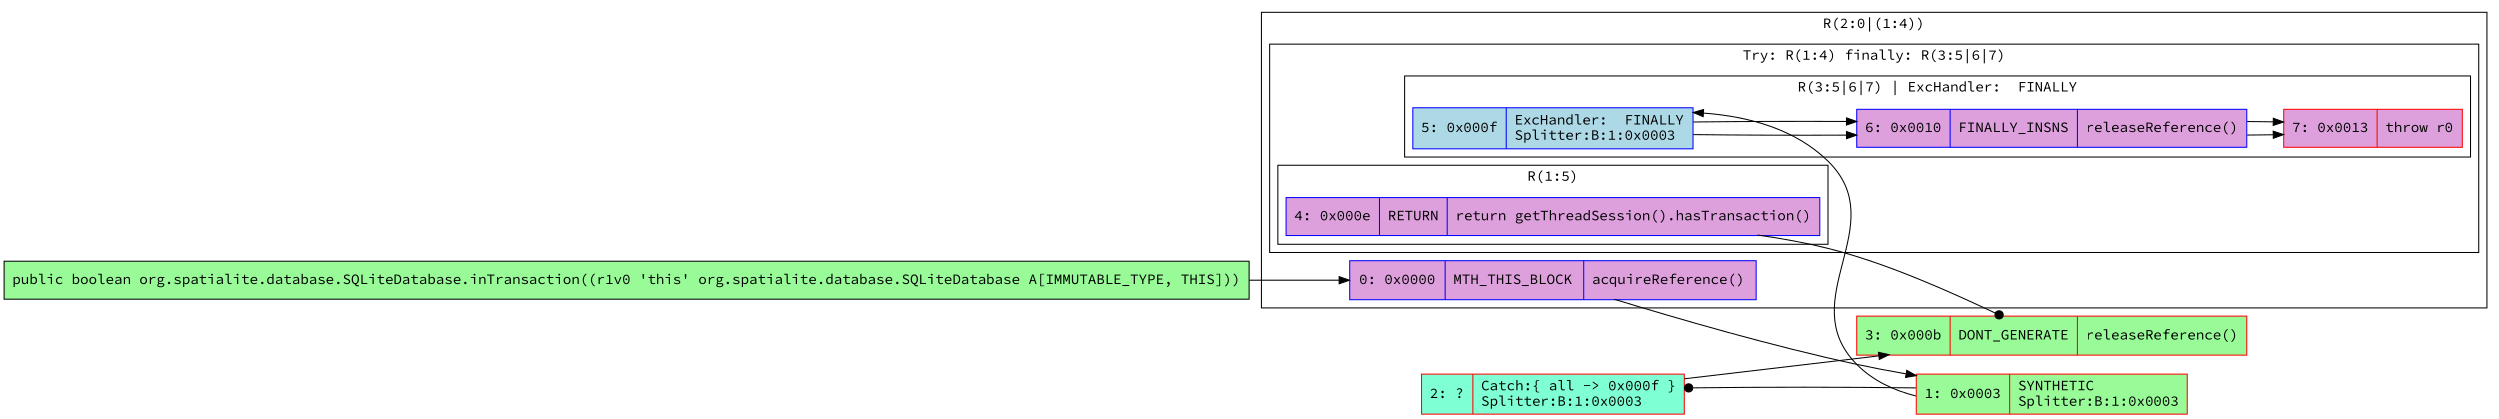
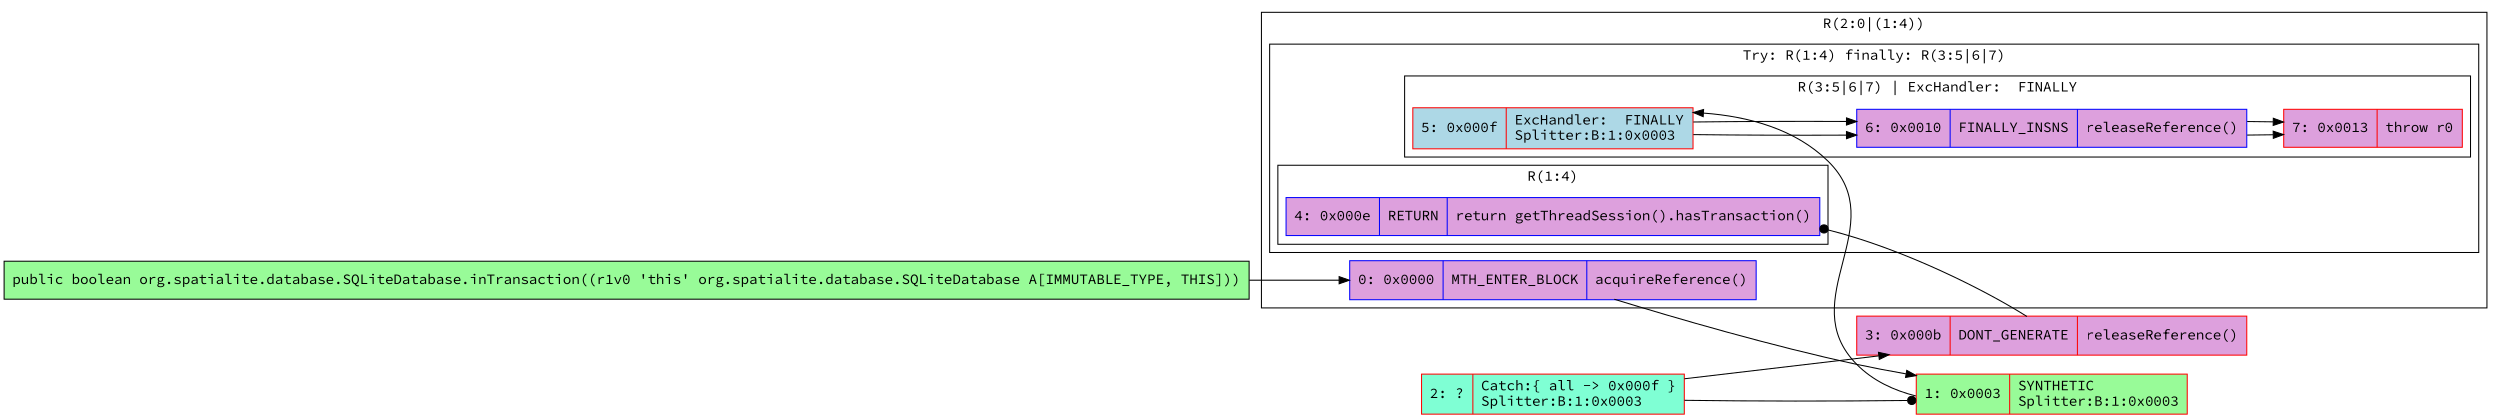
(1553, 128) -> (1553, 128)
(1553, 177) -> (1553, 177)
(1880, 264) -> (1930, 266)
(1513, 280) -> (1515, 280)
(2052, 336) -> (2052, 336)
(1804, 387) -> (1796, 401)
